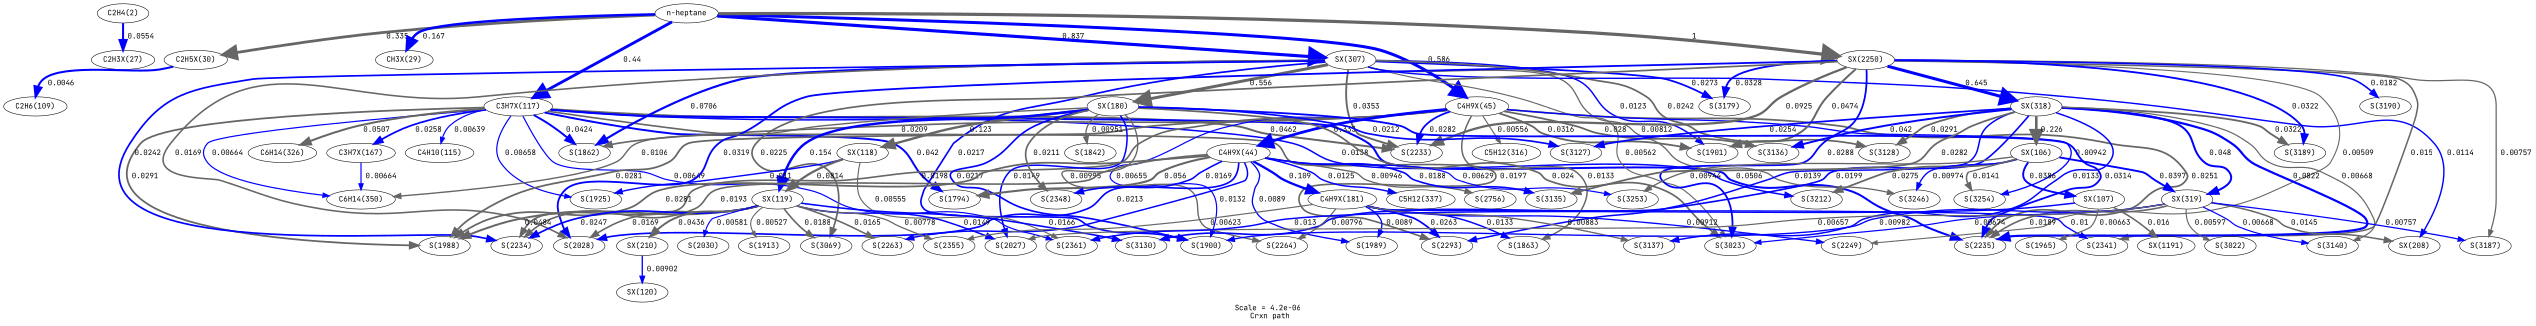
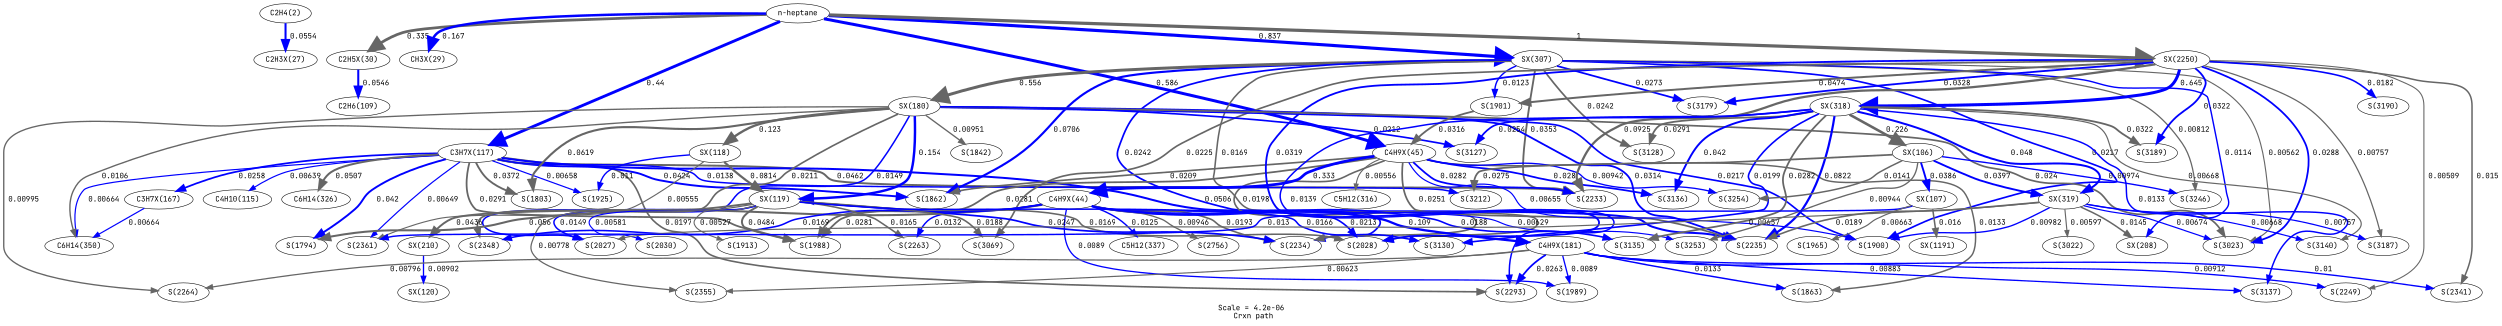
(59, 83) -> (374, 83)
(1594, 132) -> (1534, 177)
(1587, 142) -> (1431, 128)
none -> (537, 199)
(1521, 219) -> (1909, 275)
